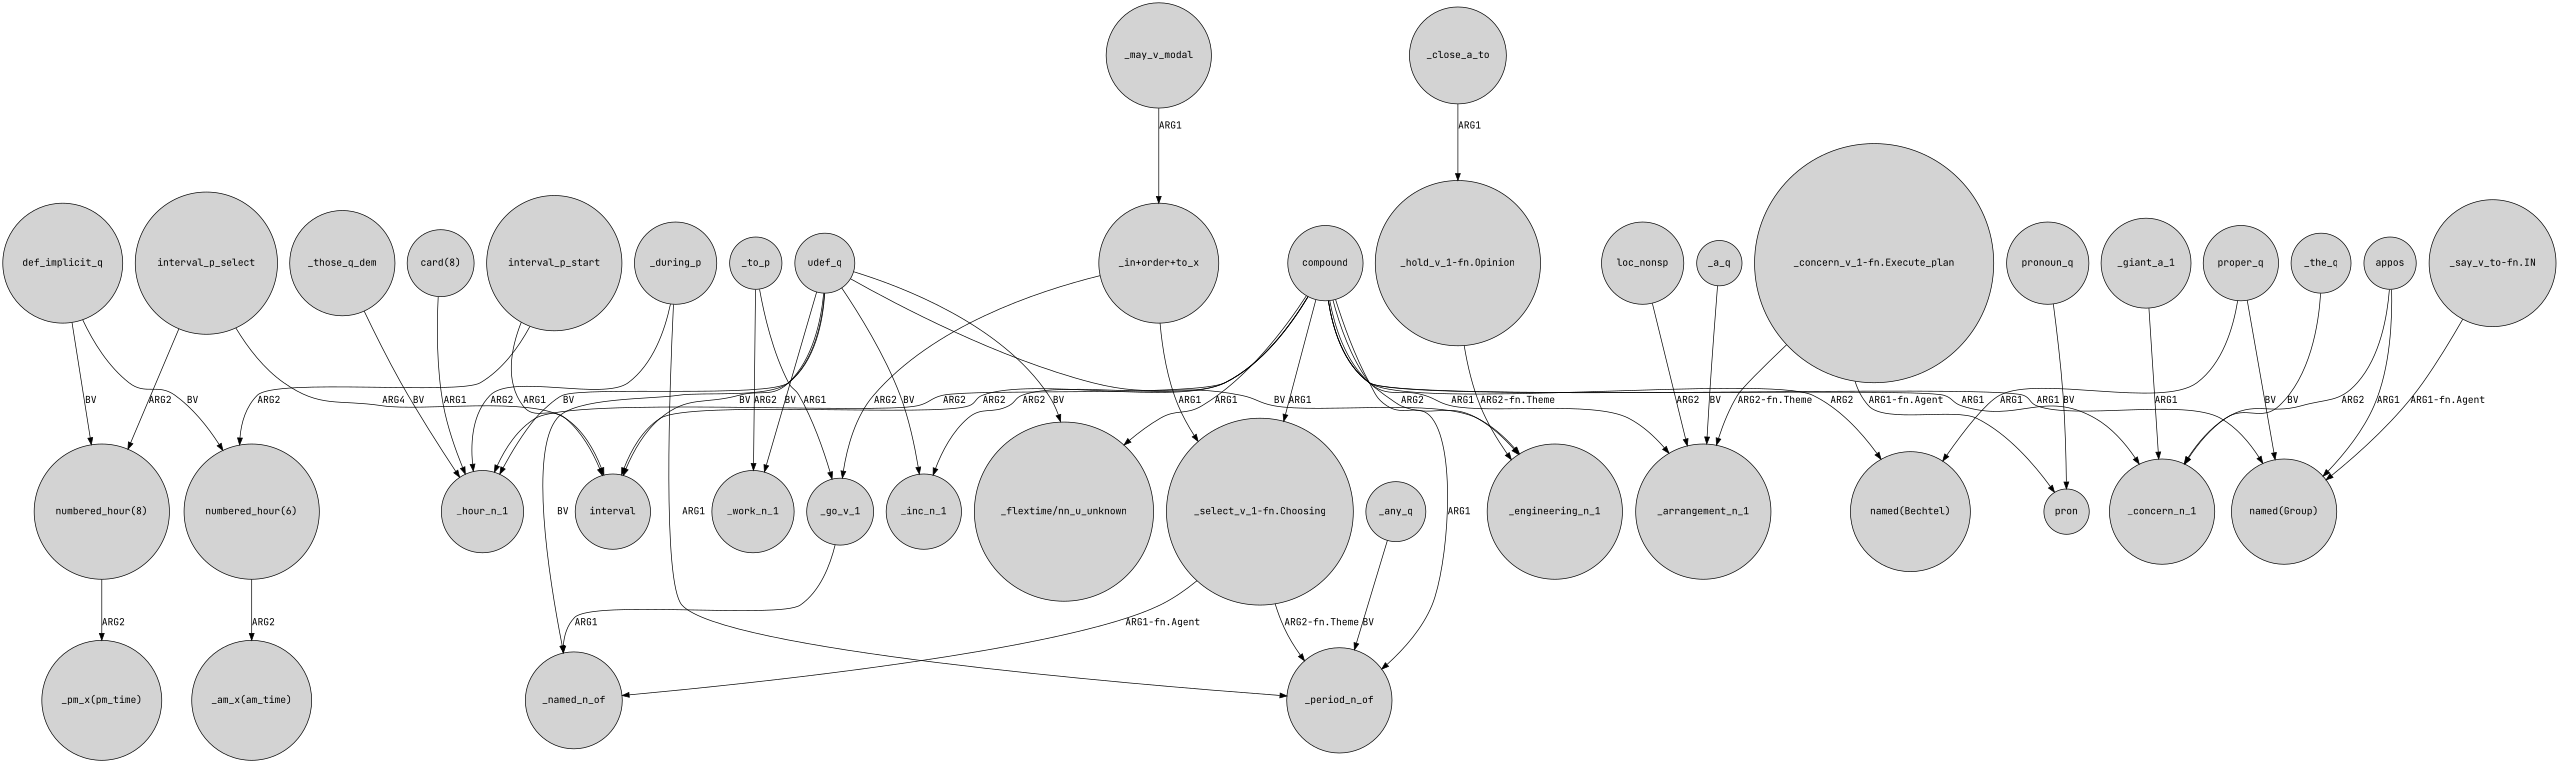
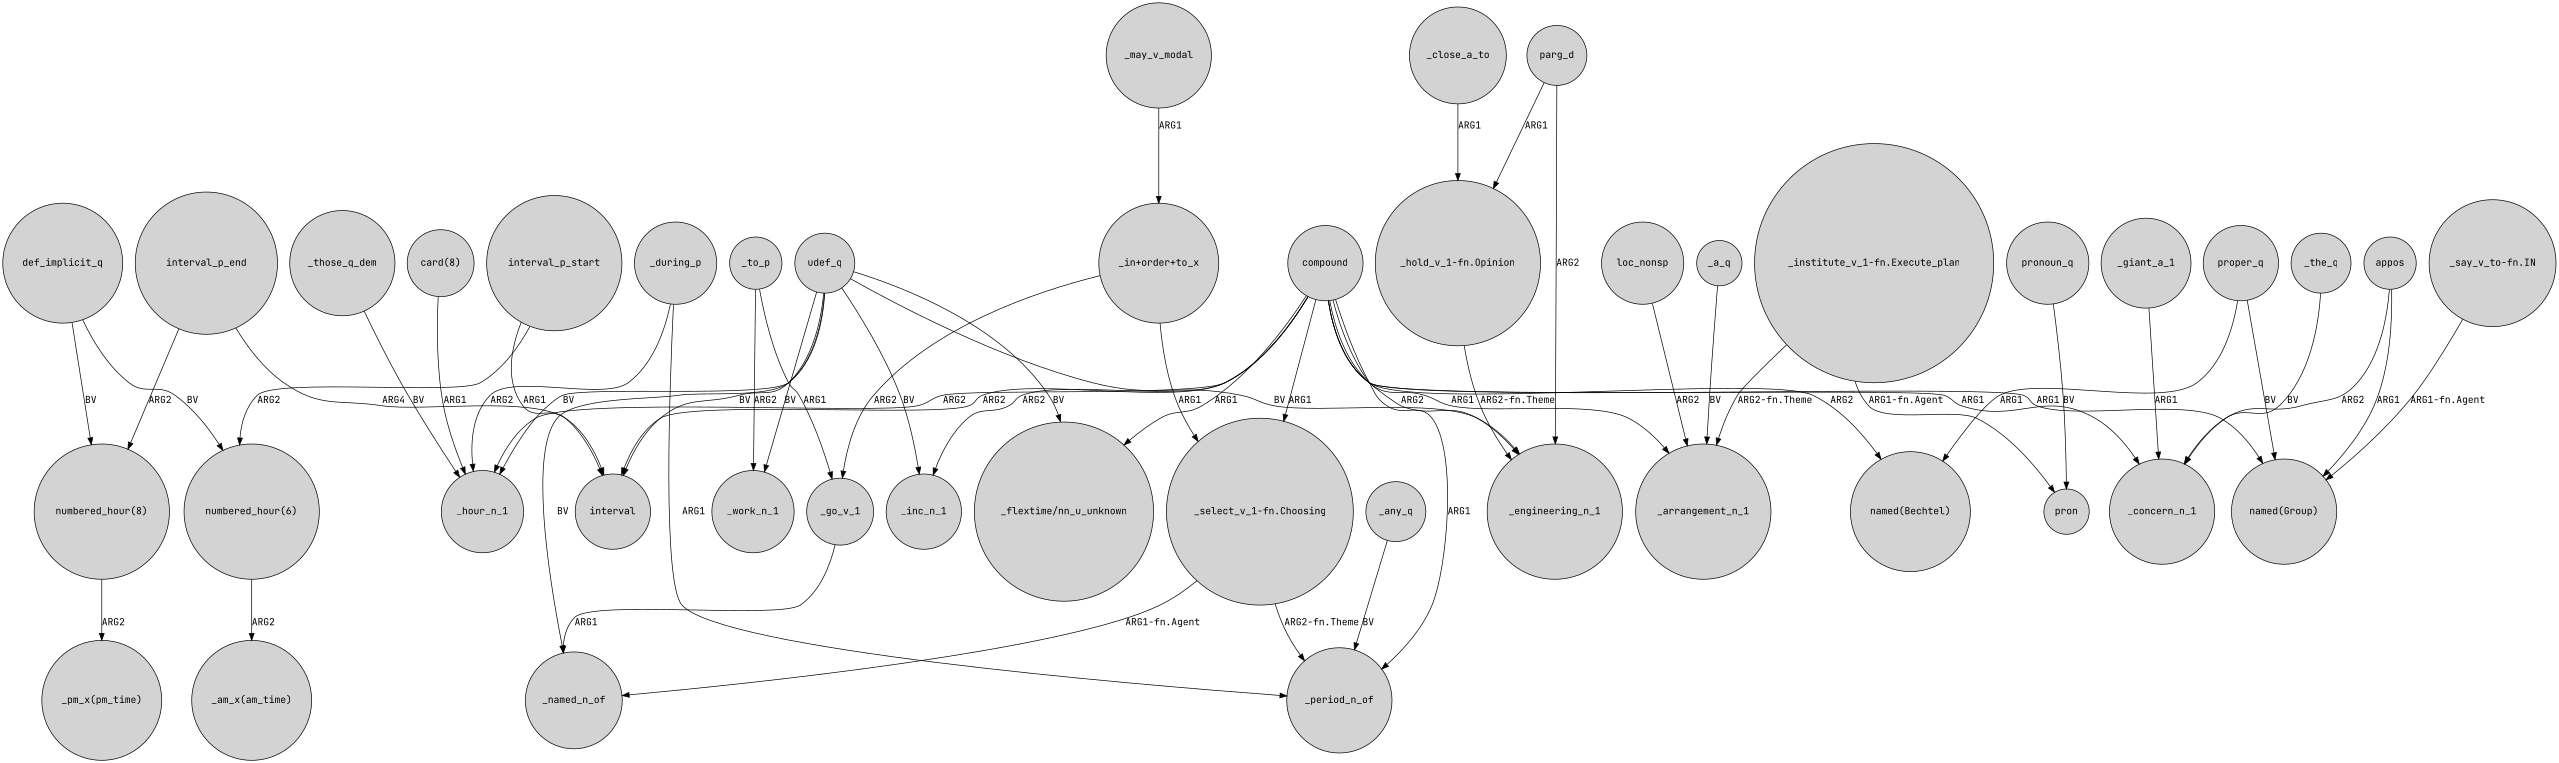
none -> (1557, 55)
(206, 263) -> (206, 263)
(1874, 263) -> (1874, 263)
